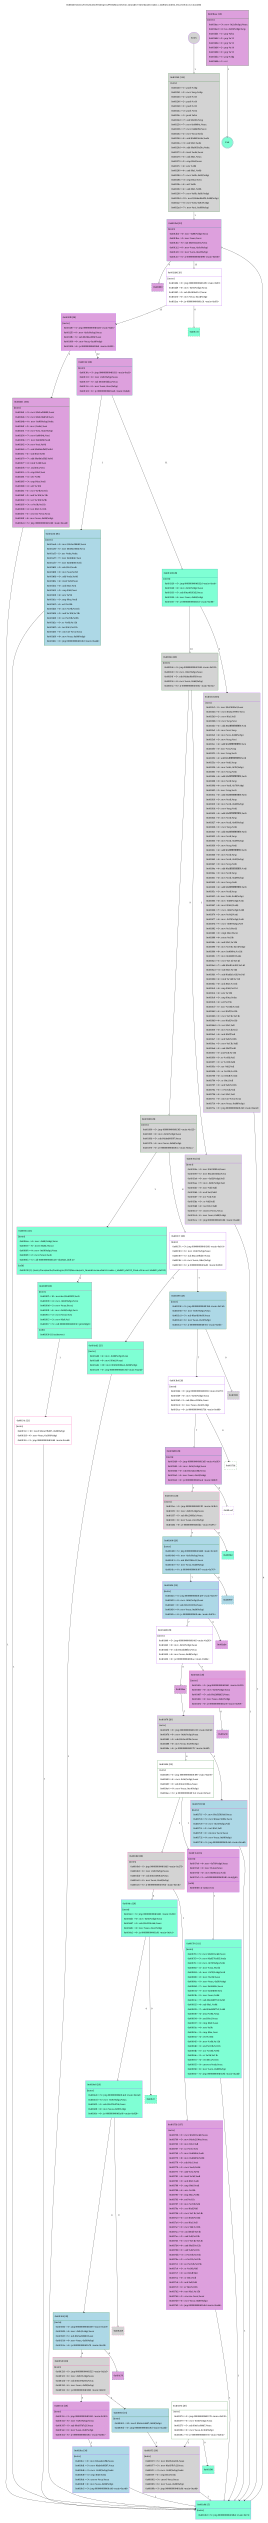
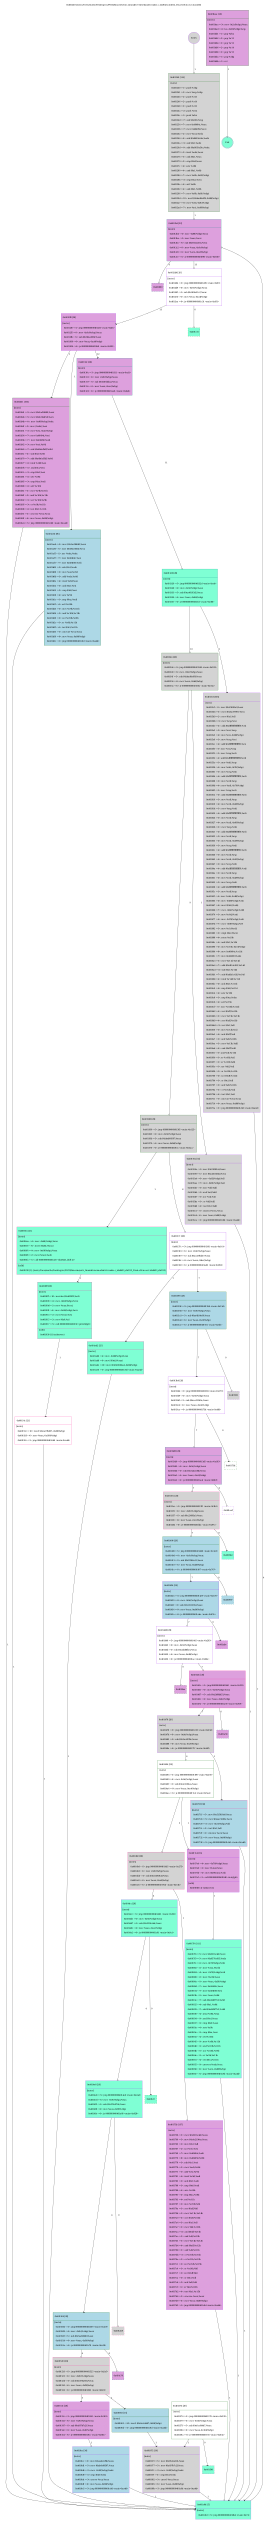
(92, 462) -> (70, 439)
(182, 1704) -> (202, 1711)
